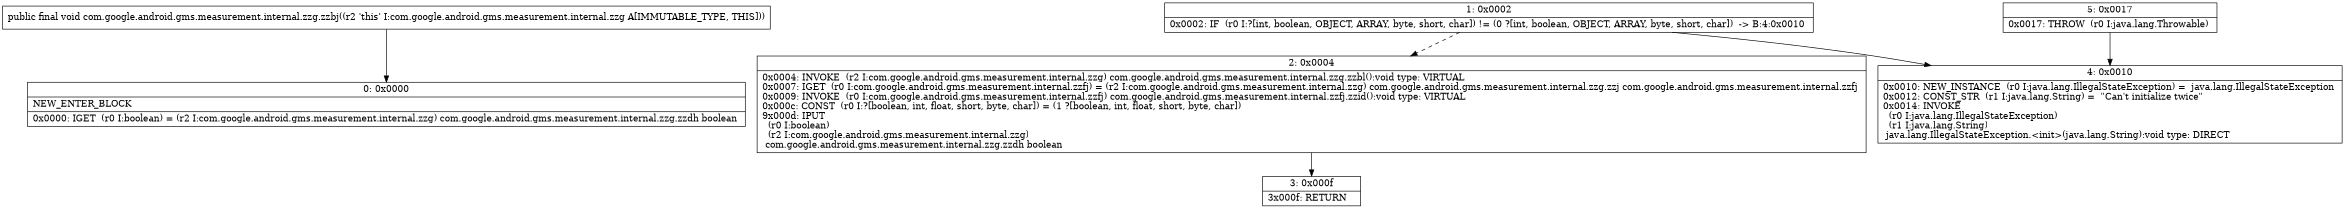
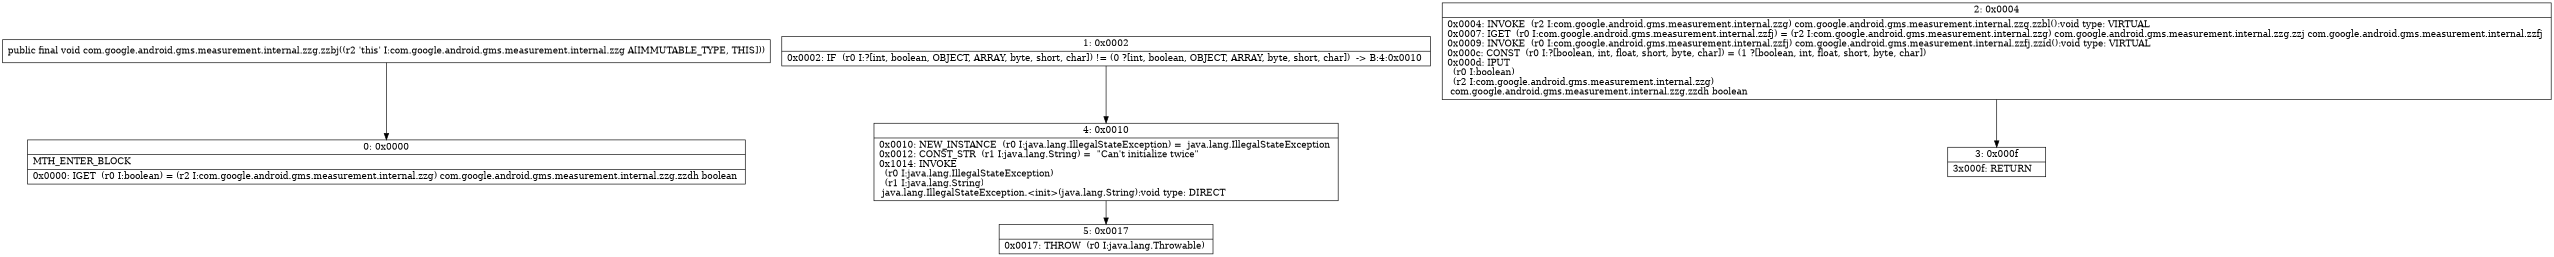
(1438, 43) -> none
(2110, 46) -> (1106, 209)
(82, 104) -> (82, 162)
(1925, 107) -> (921, 164)
(797, 116) -> (1482, 63)
